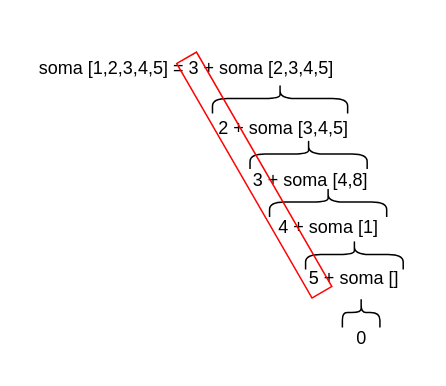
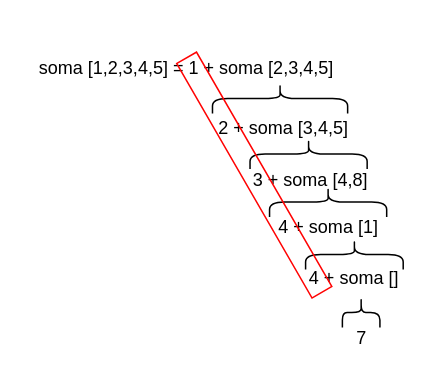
(189, 68) -> (189, 68)
(354, 278) -> (354, 278)
(362, 338) -> (362, 338)
